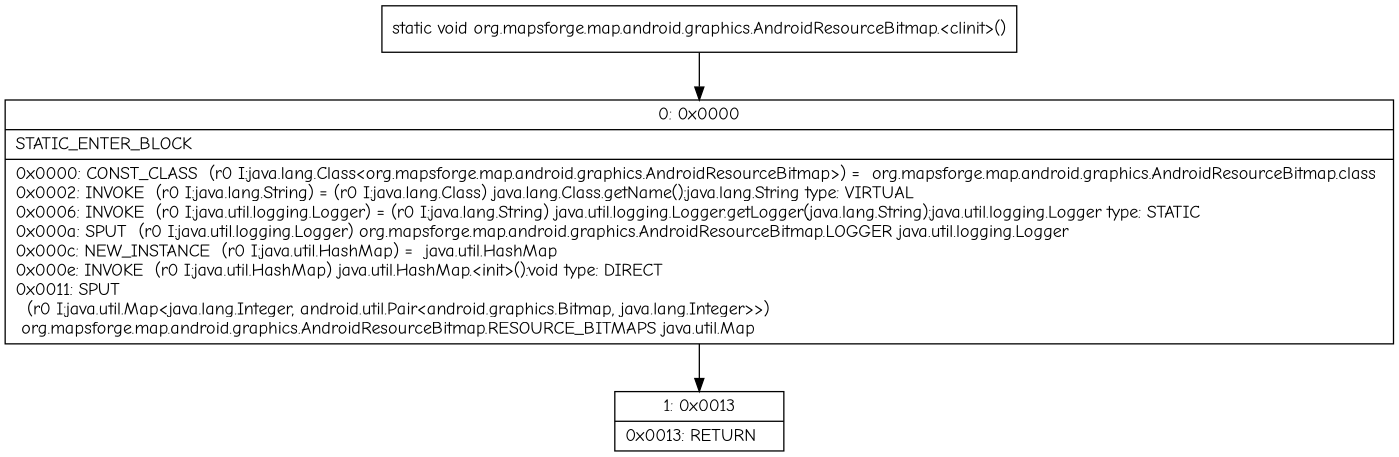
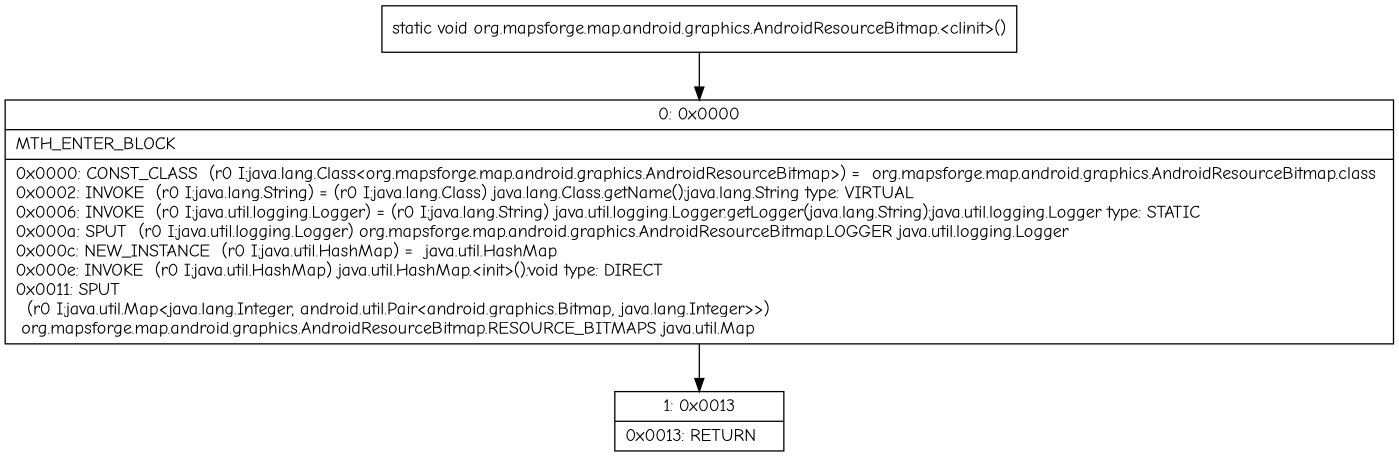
(104, 144) -> (95, 144)
